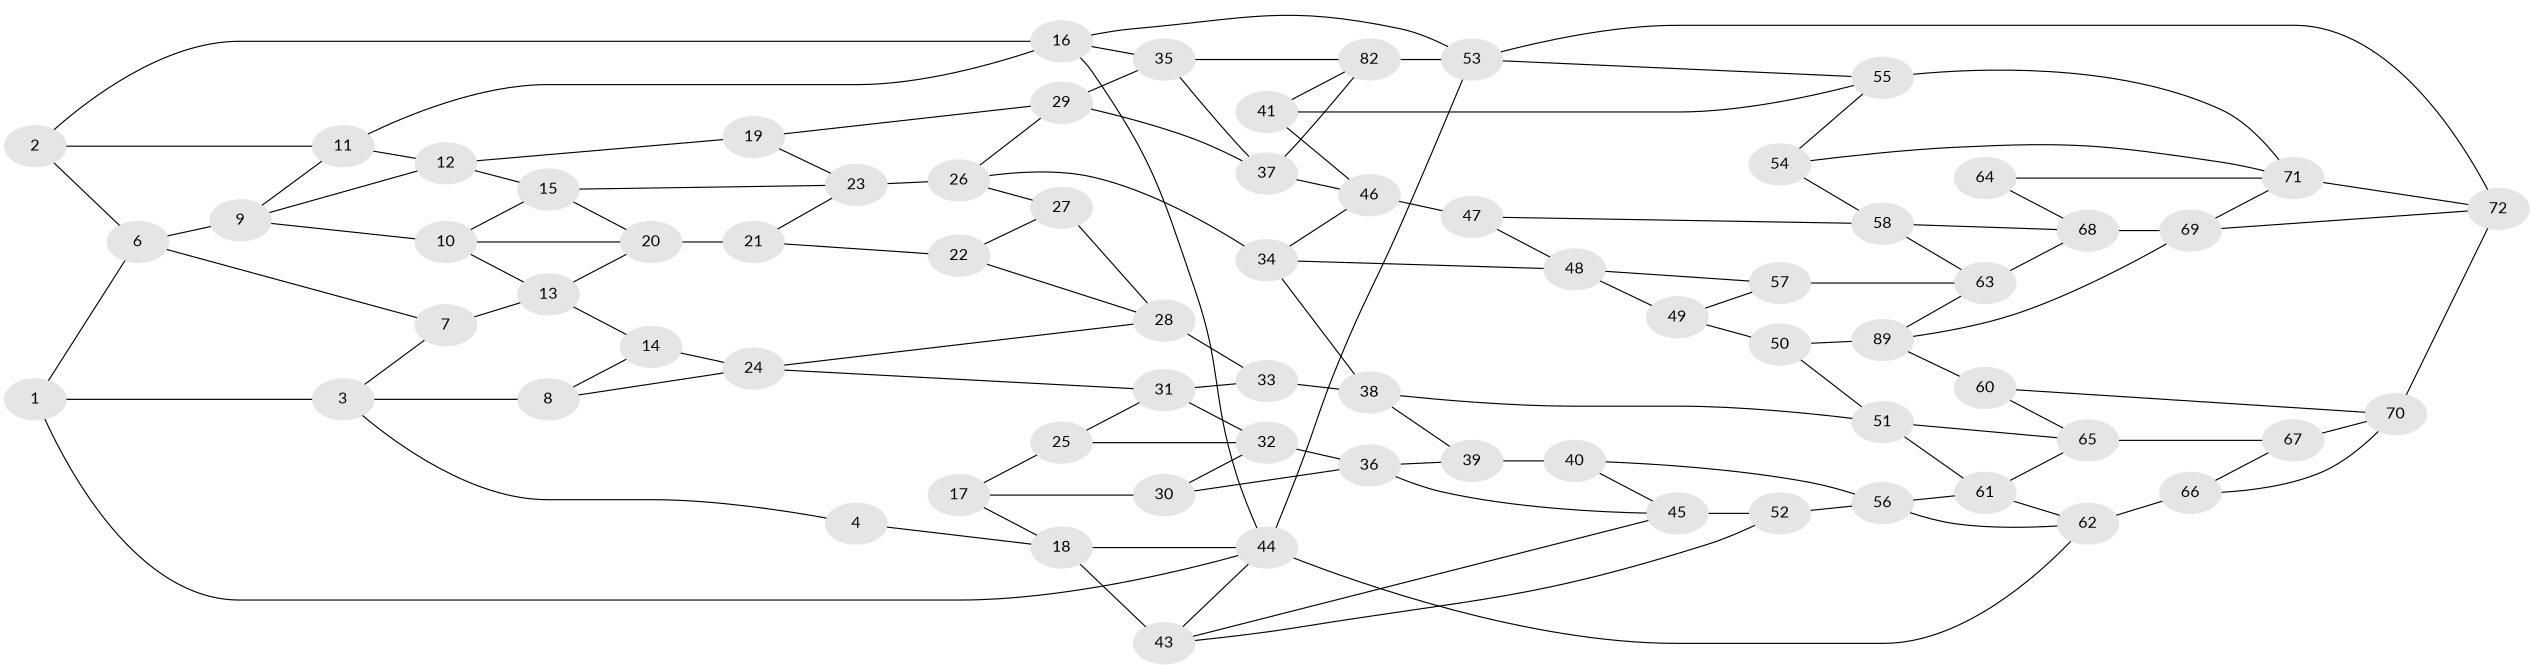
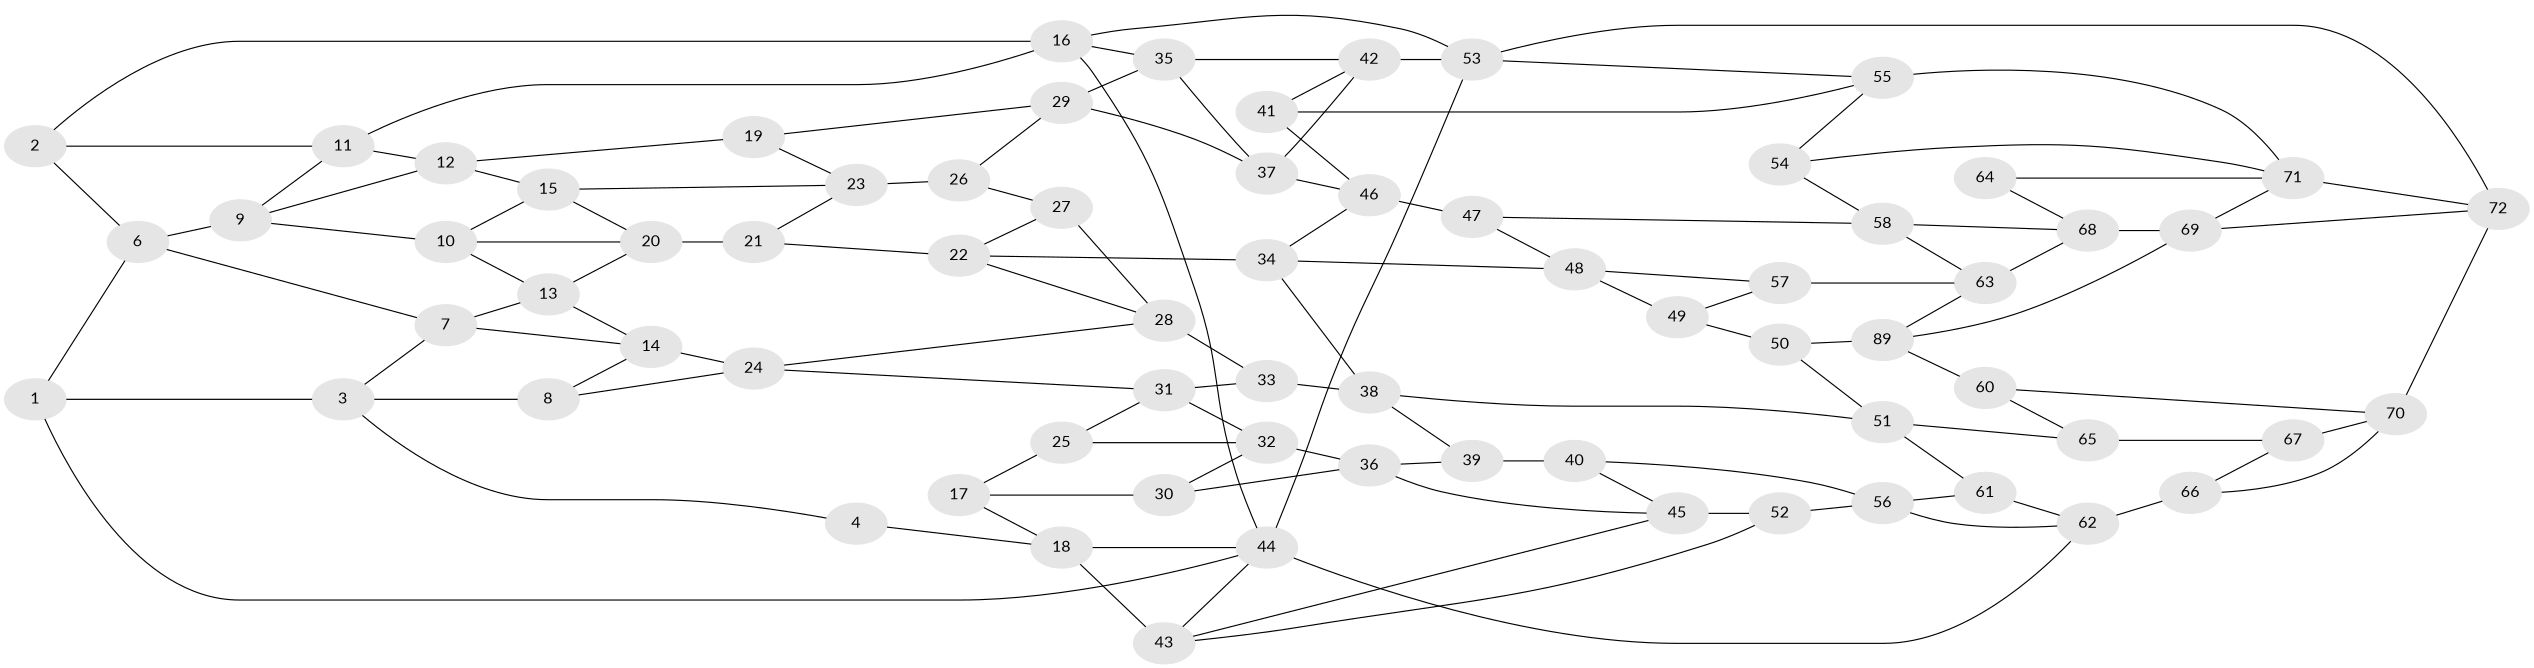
(1369, 60) -> (1369, 60)
(1123, 186) -> (1119, 258)
none -> (548, 336)
(2037, 467) -> none
